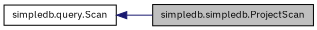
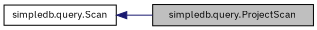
(233, 15) -> (233, 15)
